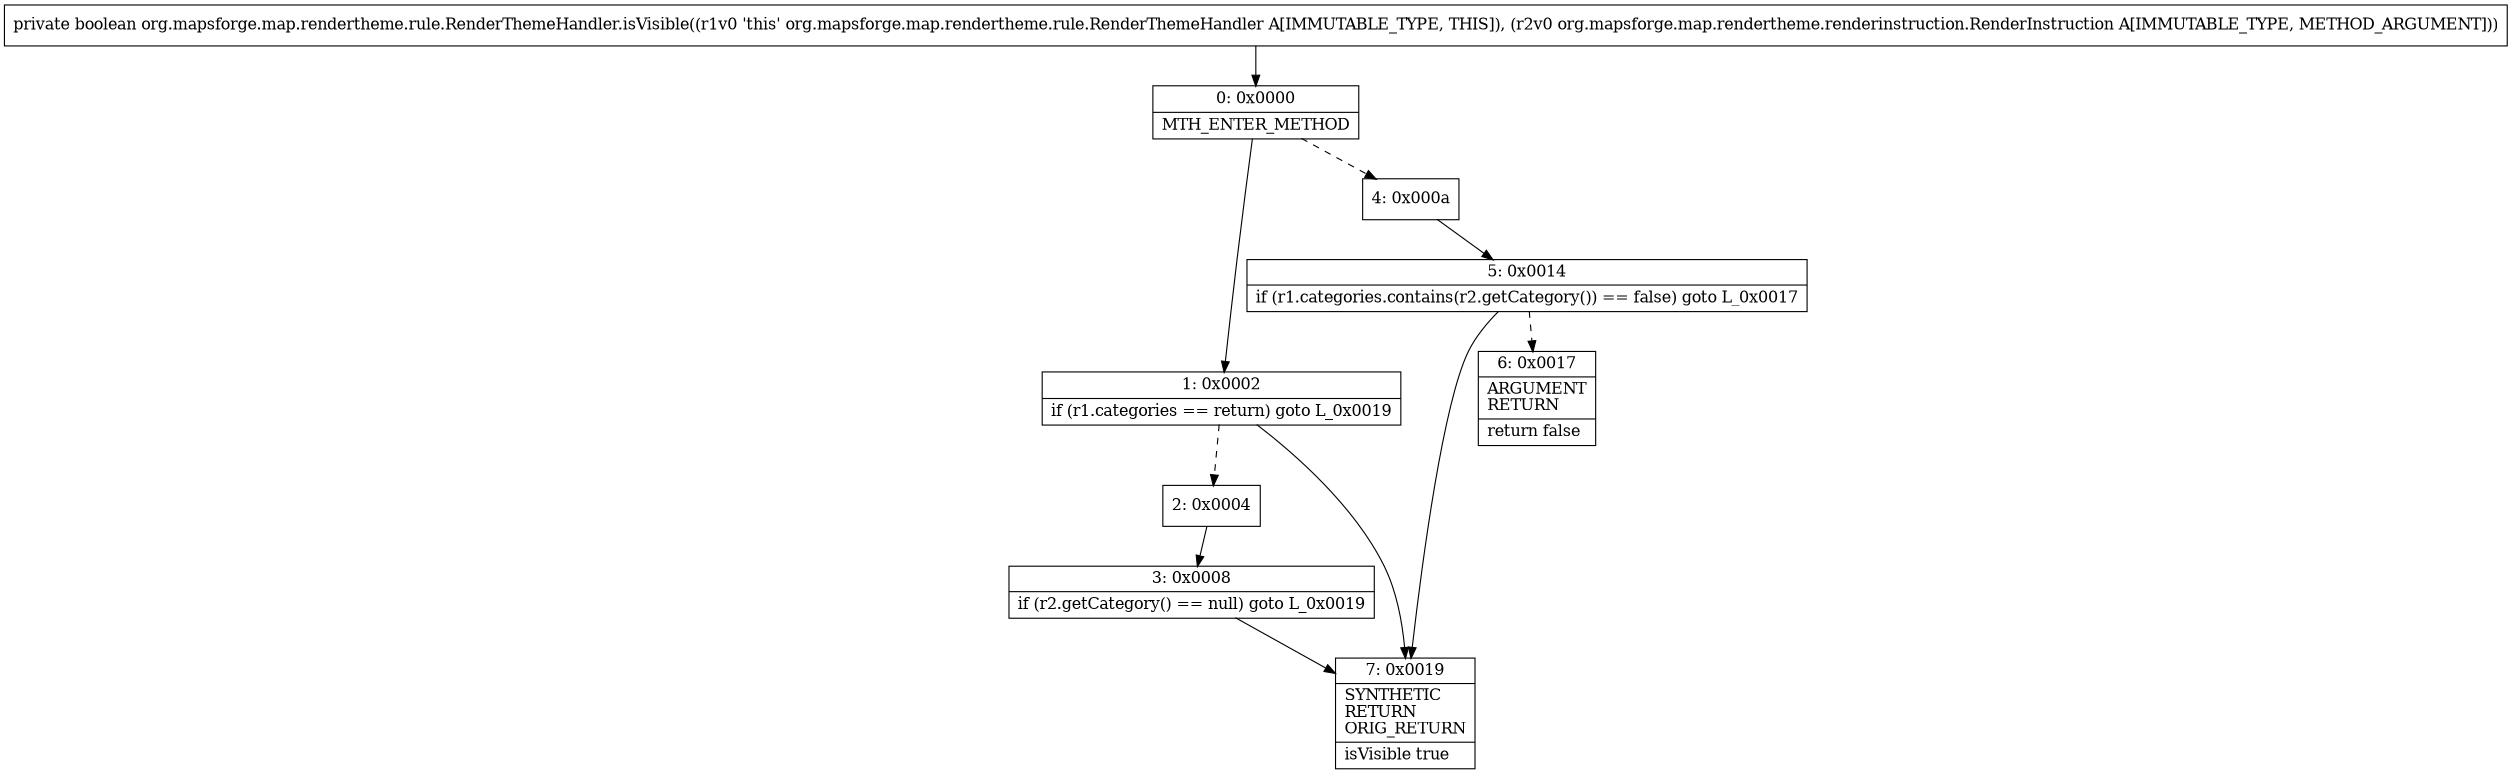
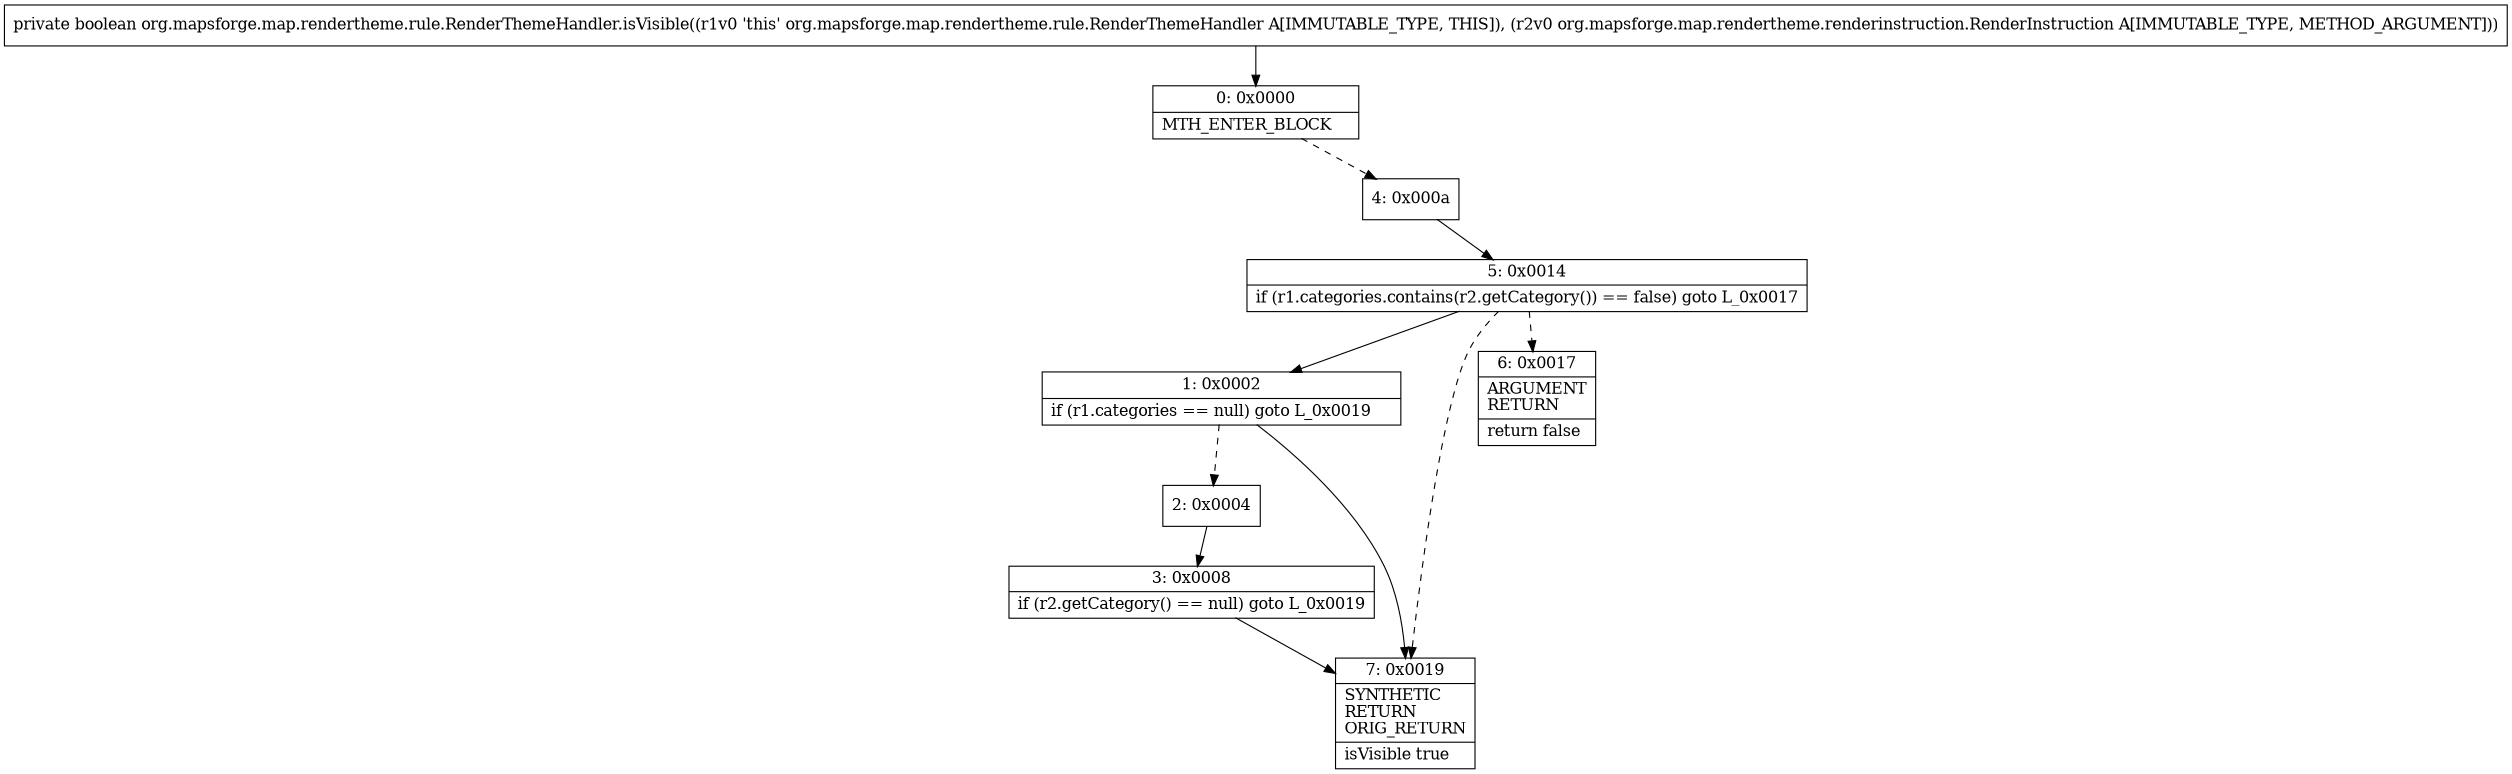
(1256, 125) -> (1247, 125)
(1238, 250) -> (1380, 340)
(1222, 411) -> (1211, 411)
(1437, 473) -> (1437, 473)
